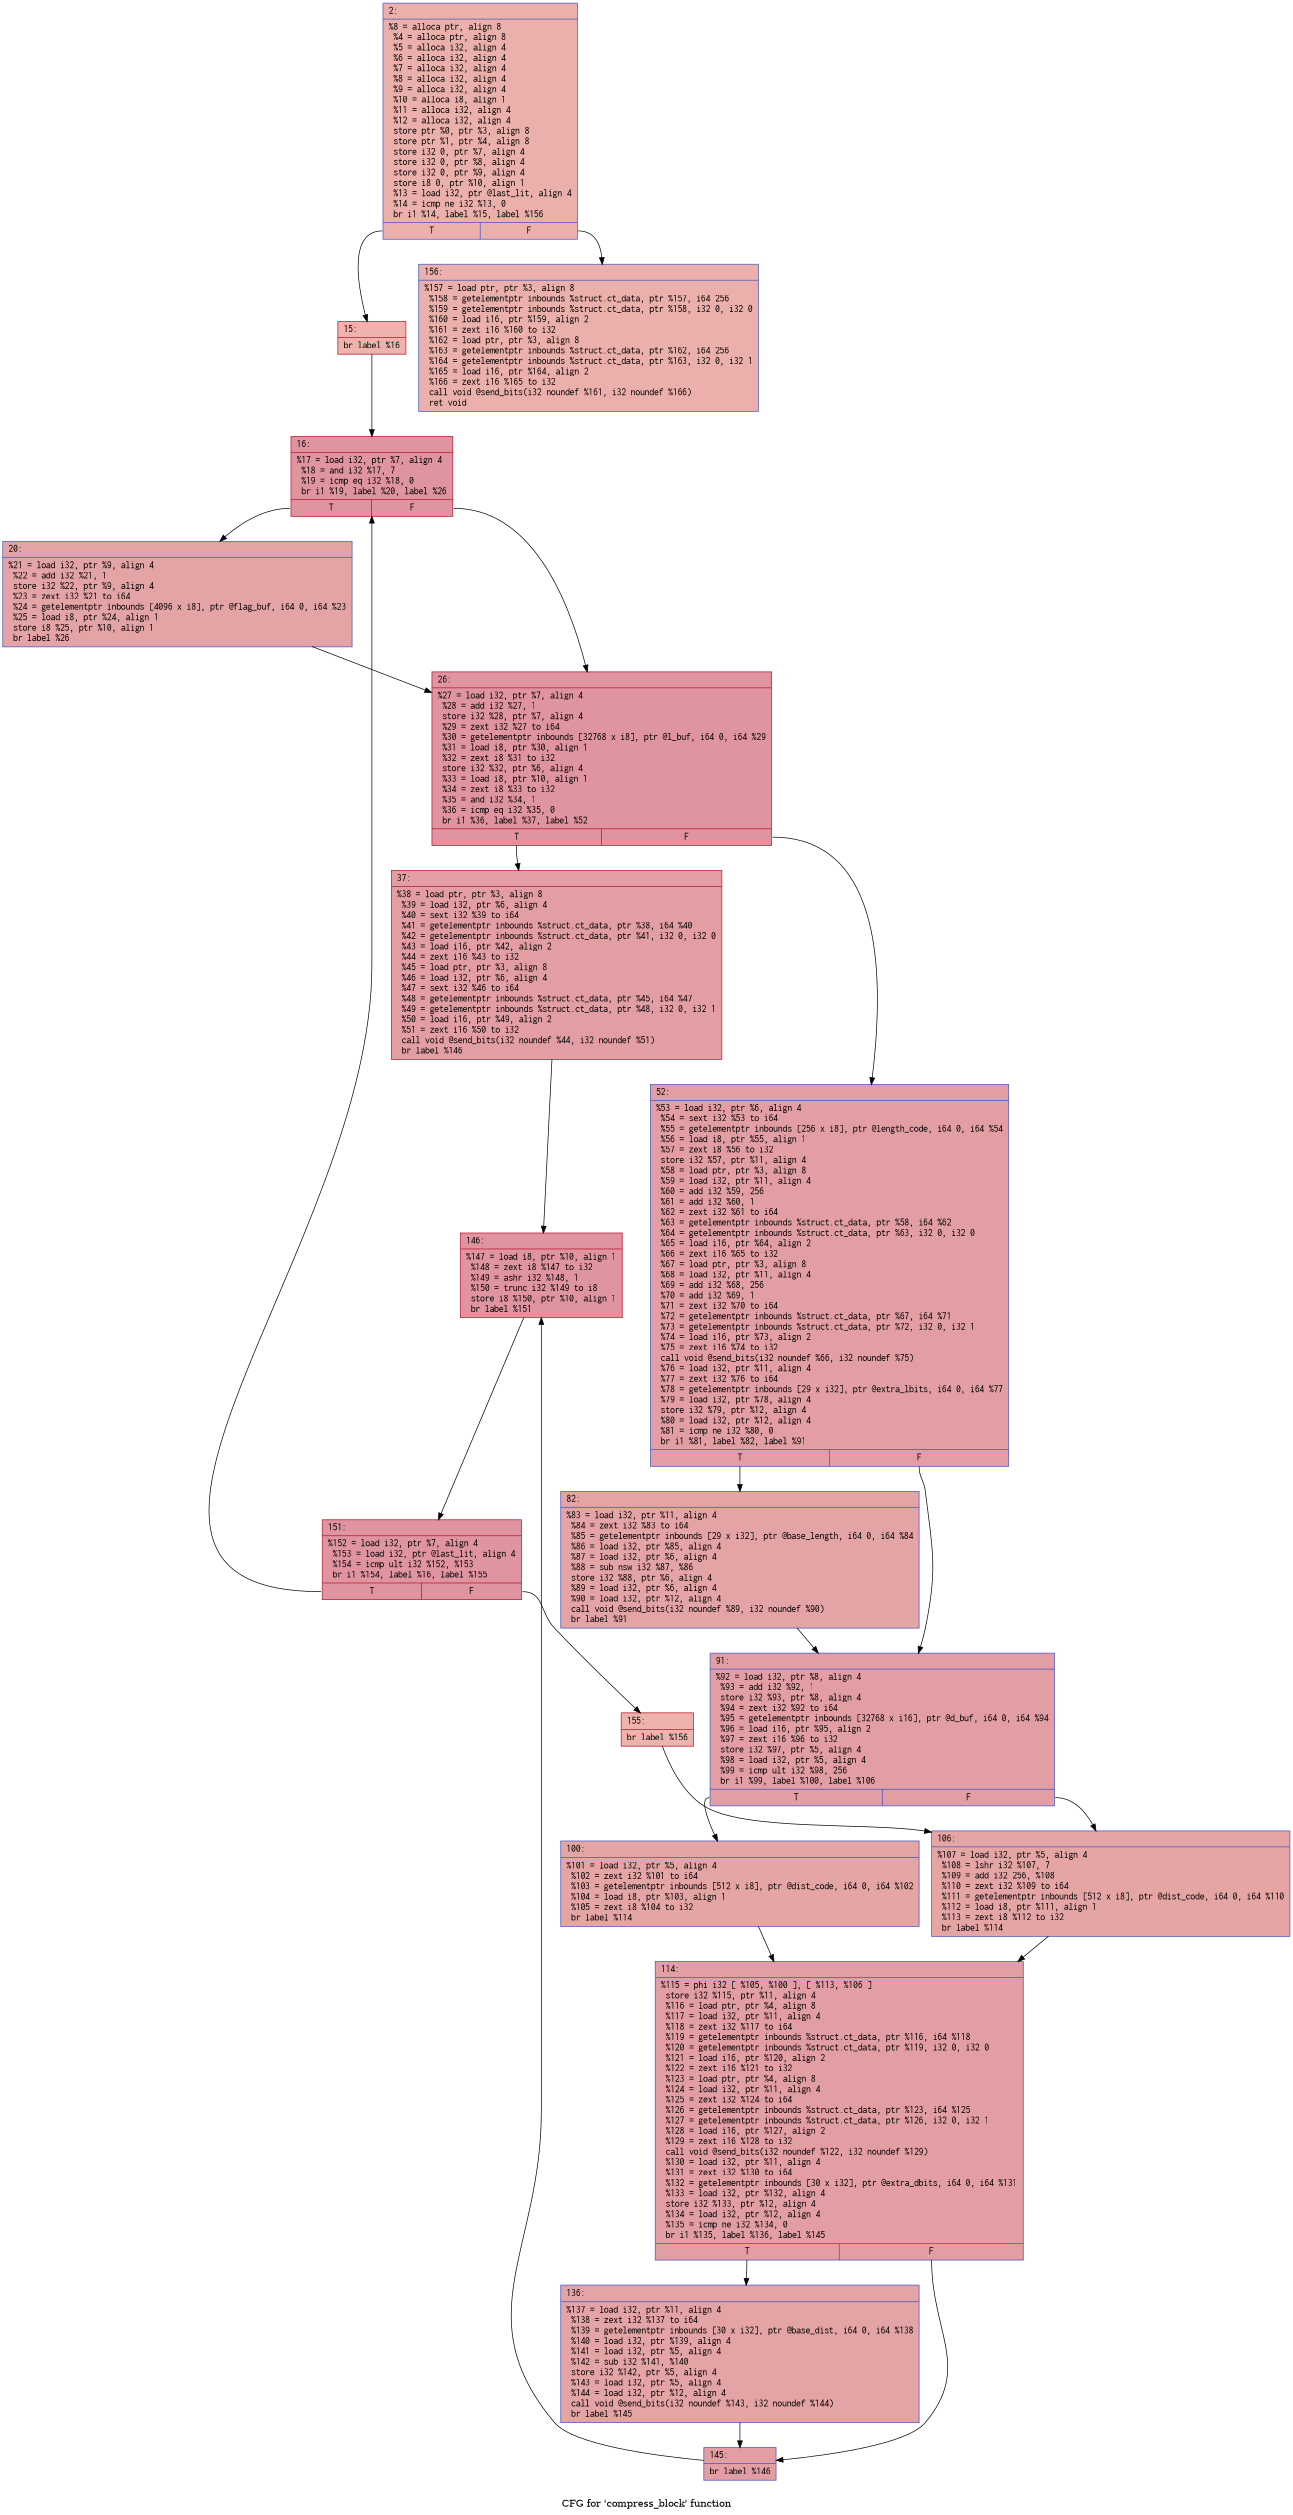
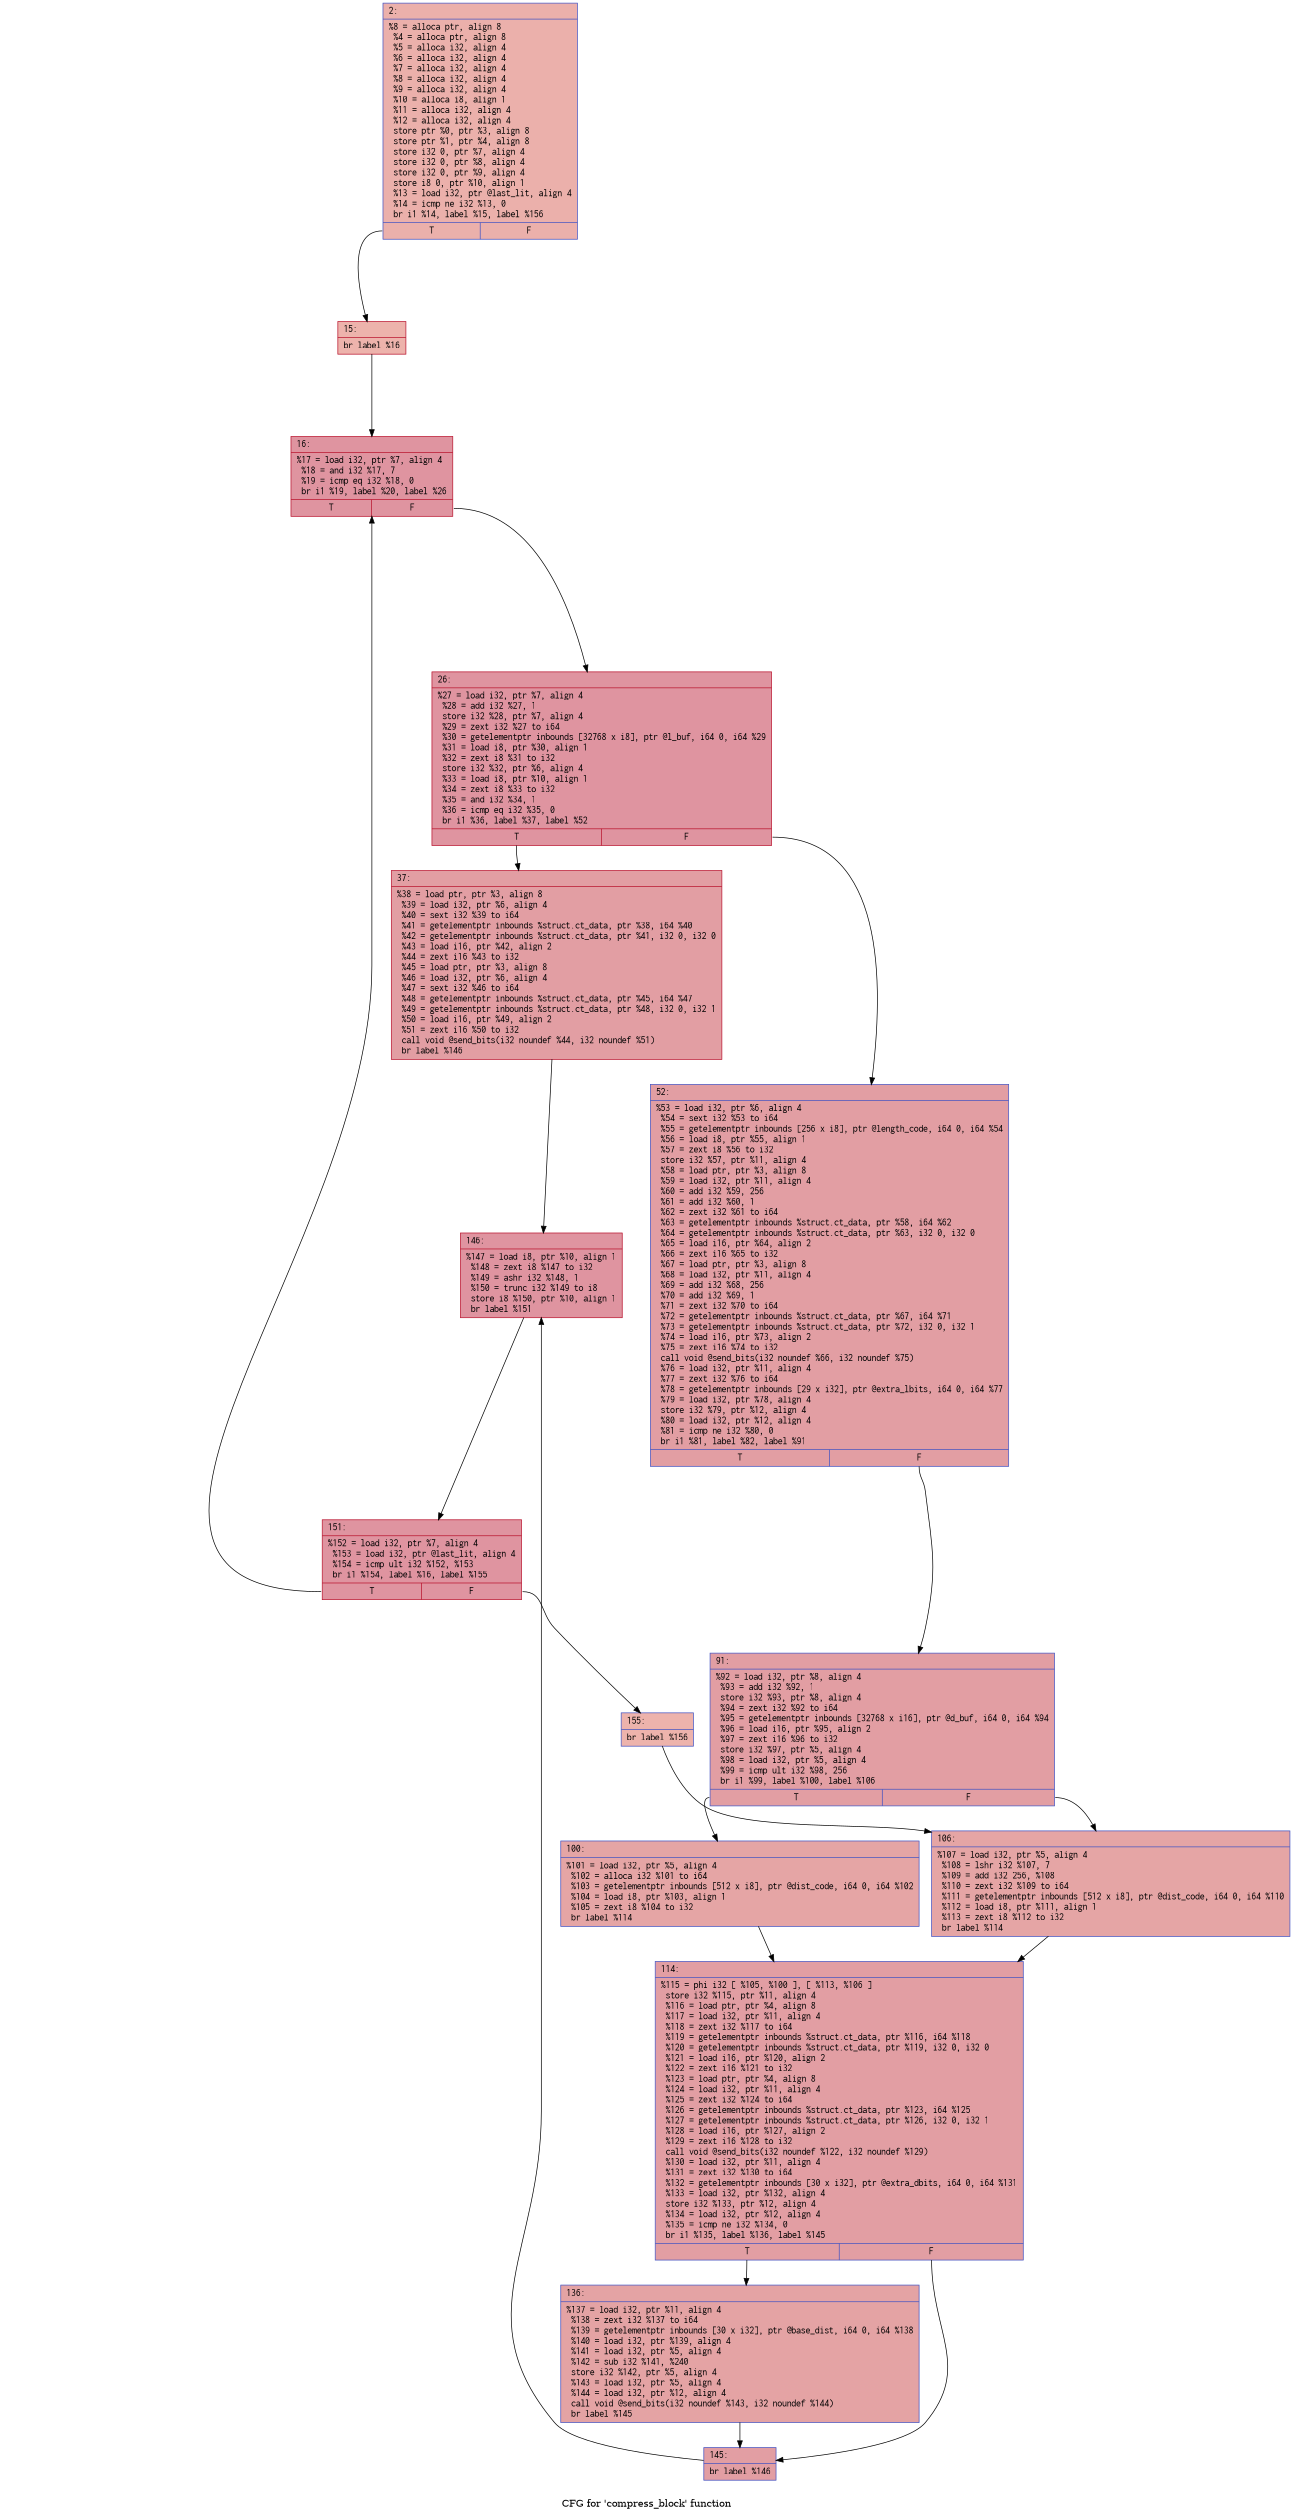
(589, 338) -> none
(177, 594) -> none
(740, 1560) -> none
(657, 1730) -> (657, 1730)
(632, 1876) -> (637, 1876)
(627, 2362) -> (627, 2362)
